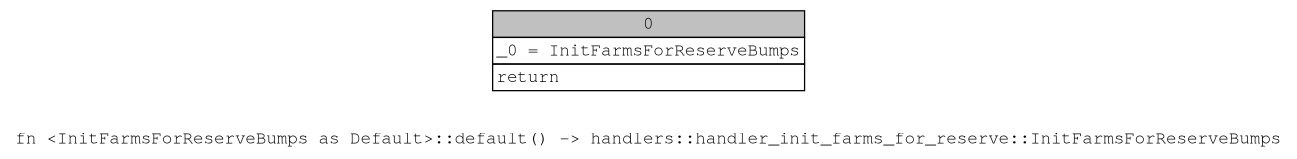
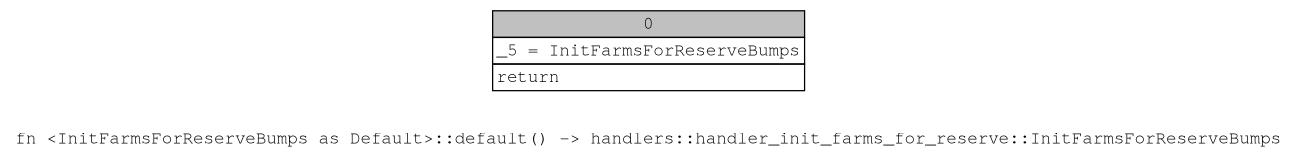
(649, 50) -> (649, 50)
